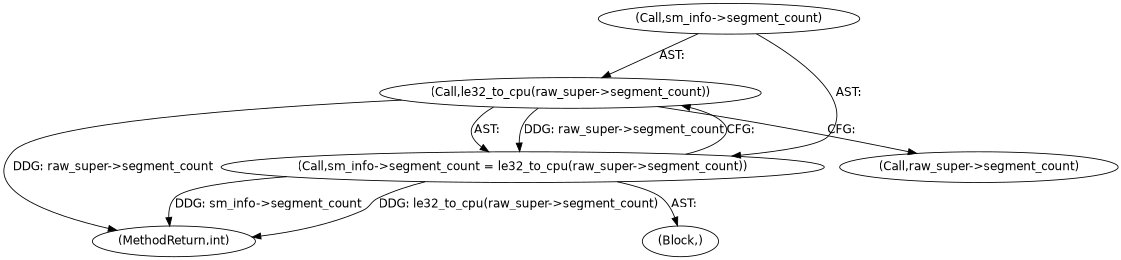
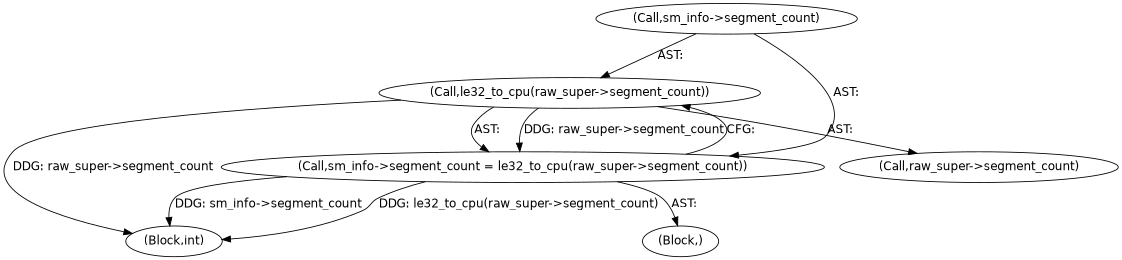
(843, 130) -> (842, 130)
(174, 241) -> (174, 241)
